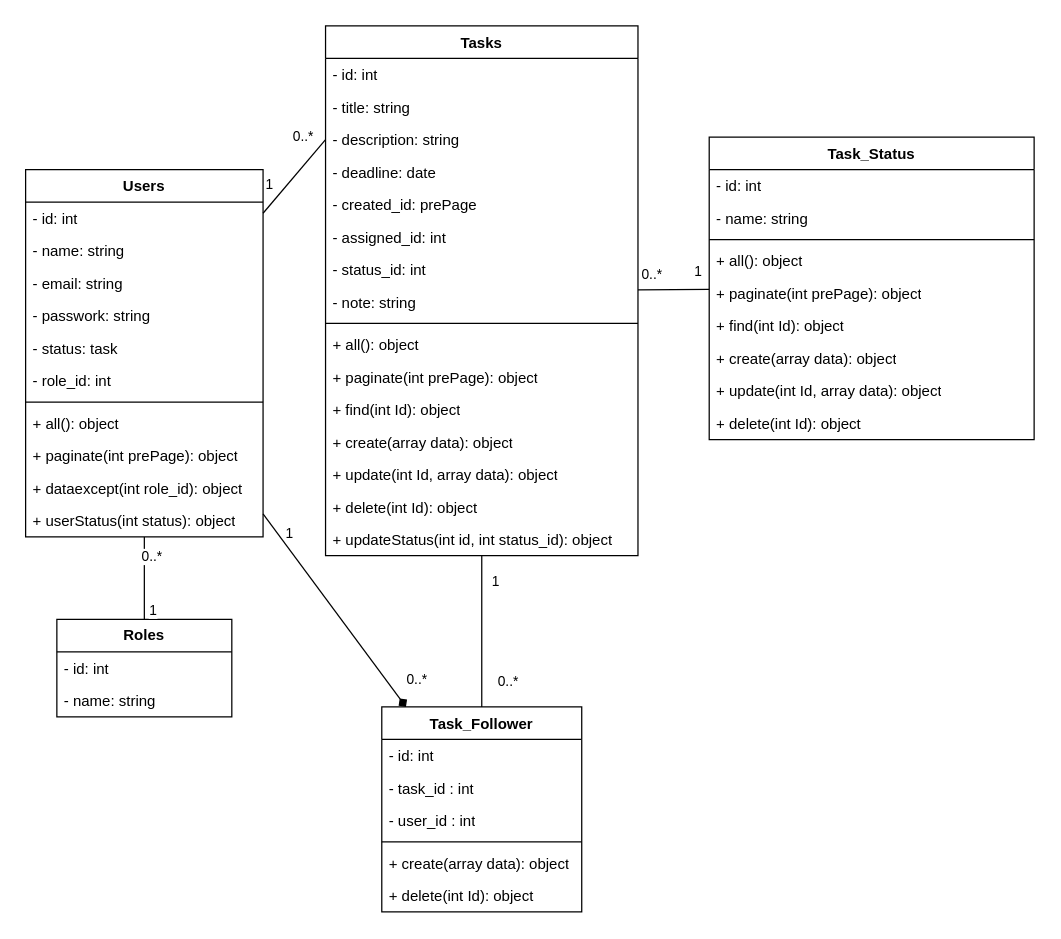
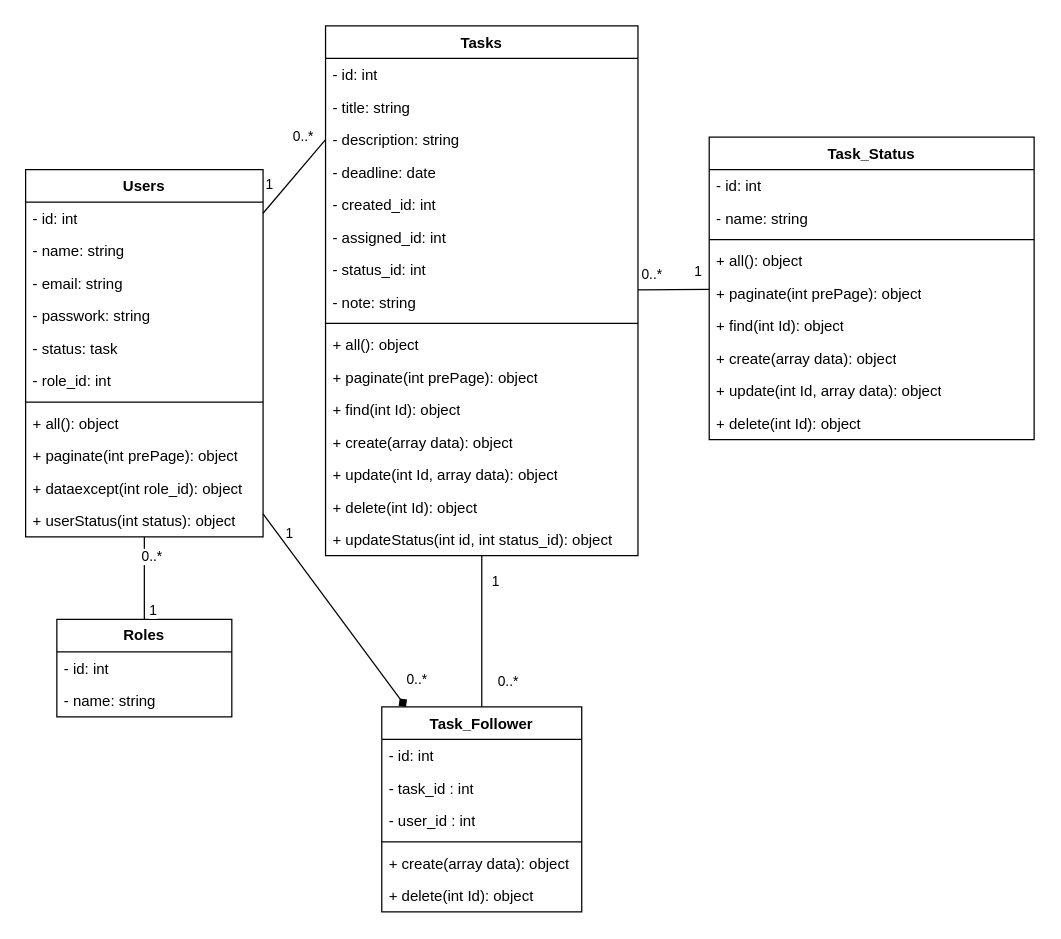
(414, 206) -> (395, 206)
